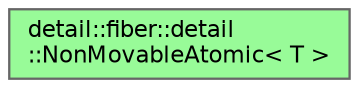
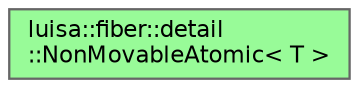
(179, 44) -> (179, 44)
